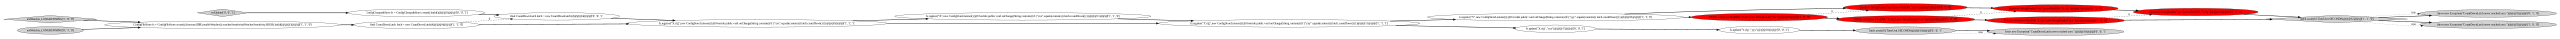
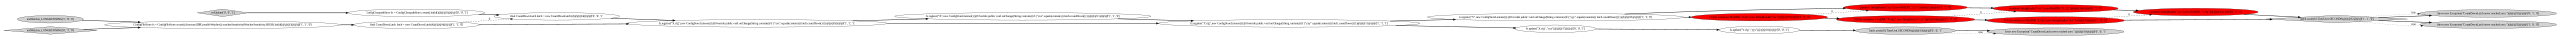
(50, 19) -> (50, 19)
(50, 30) -> (50, 30)
